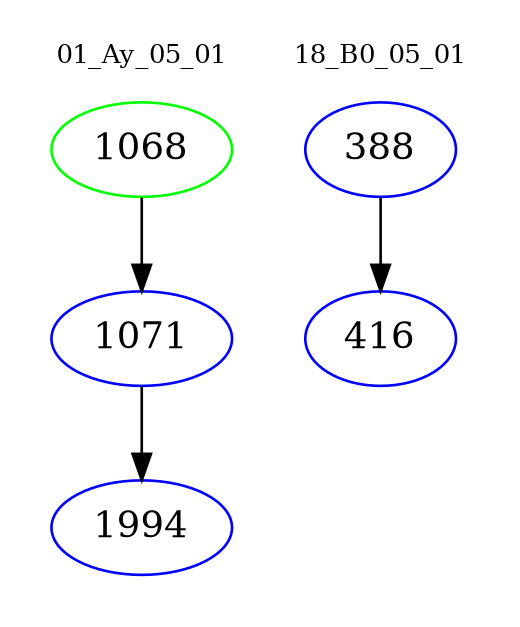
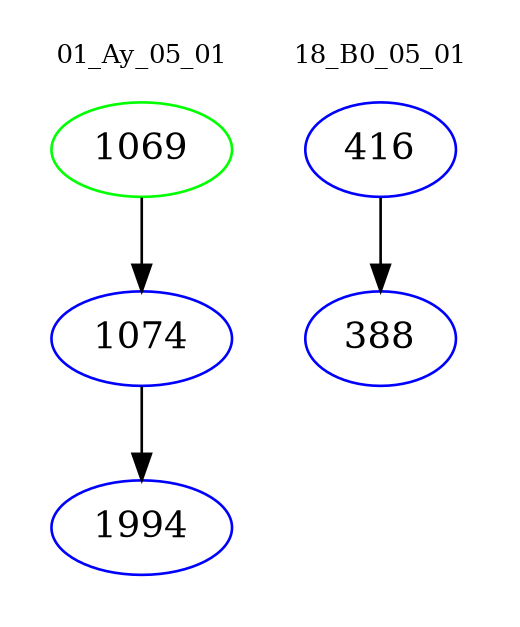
(142, 150) -> (142, 150)
(381, 231) -> (381, 231)
(142, 339) -> (142, 339)
